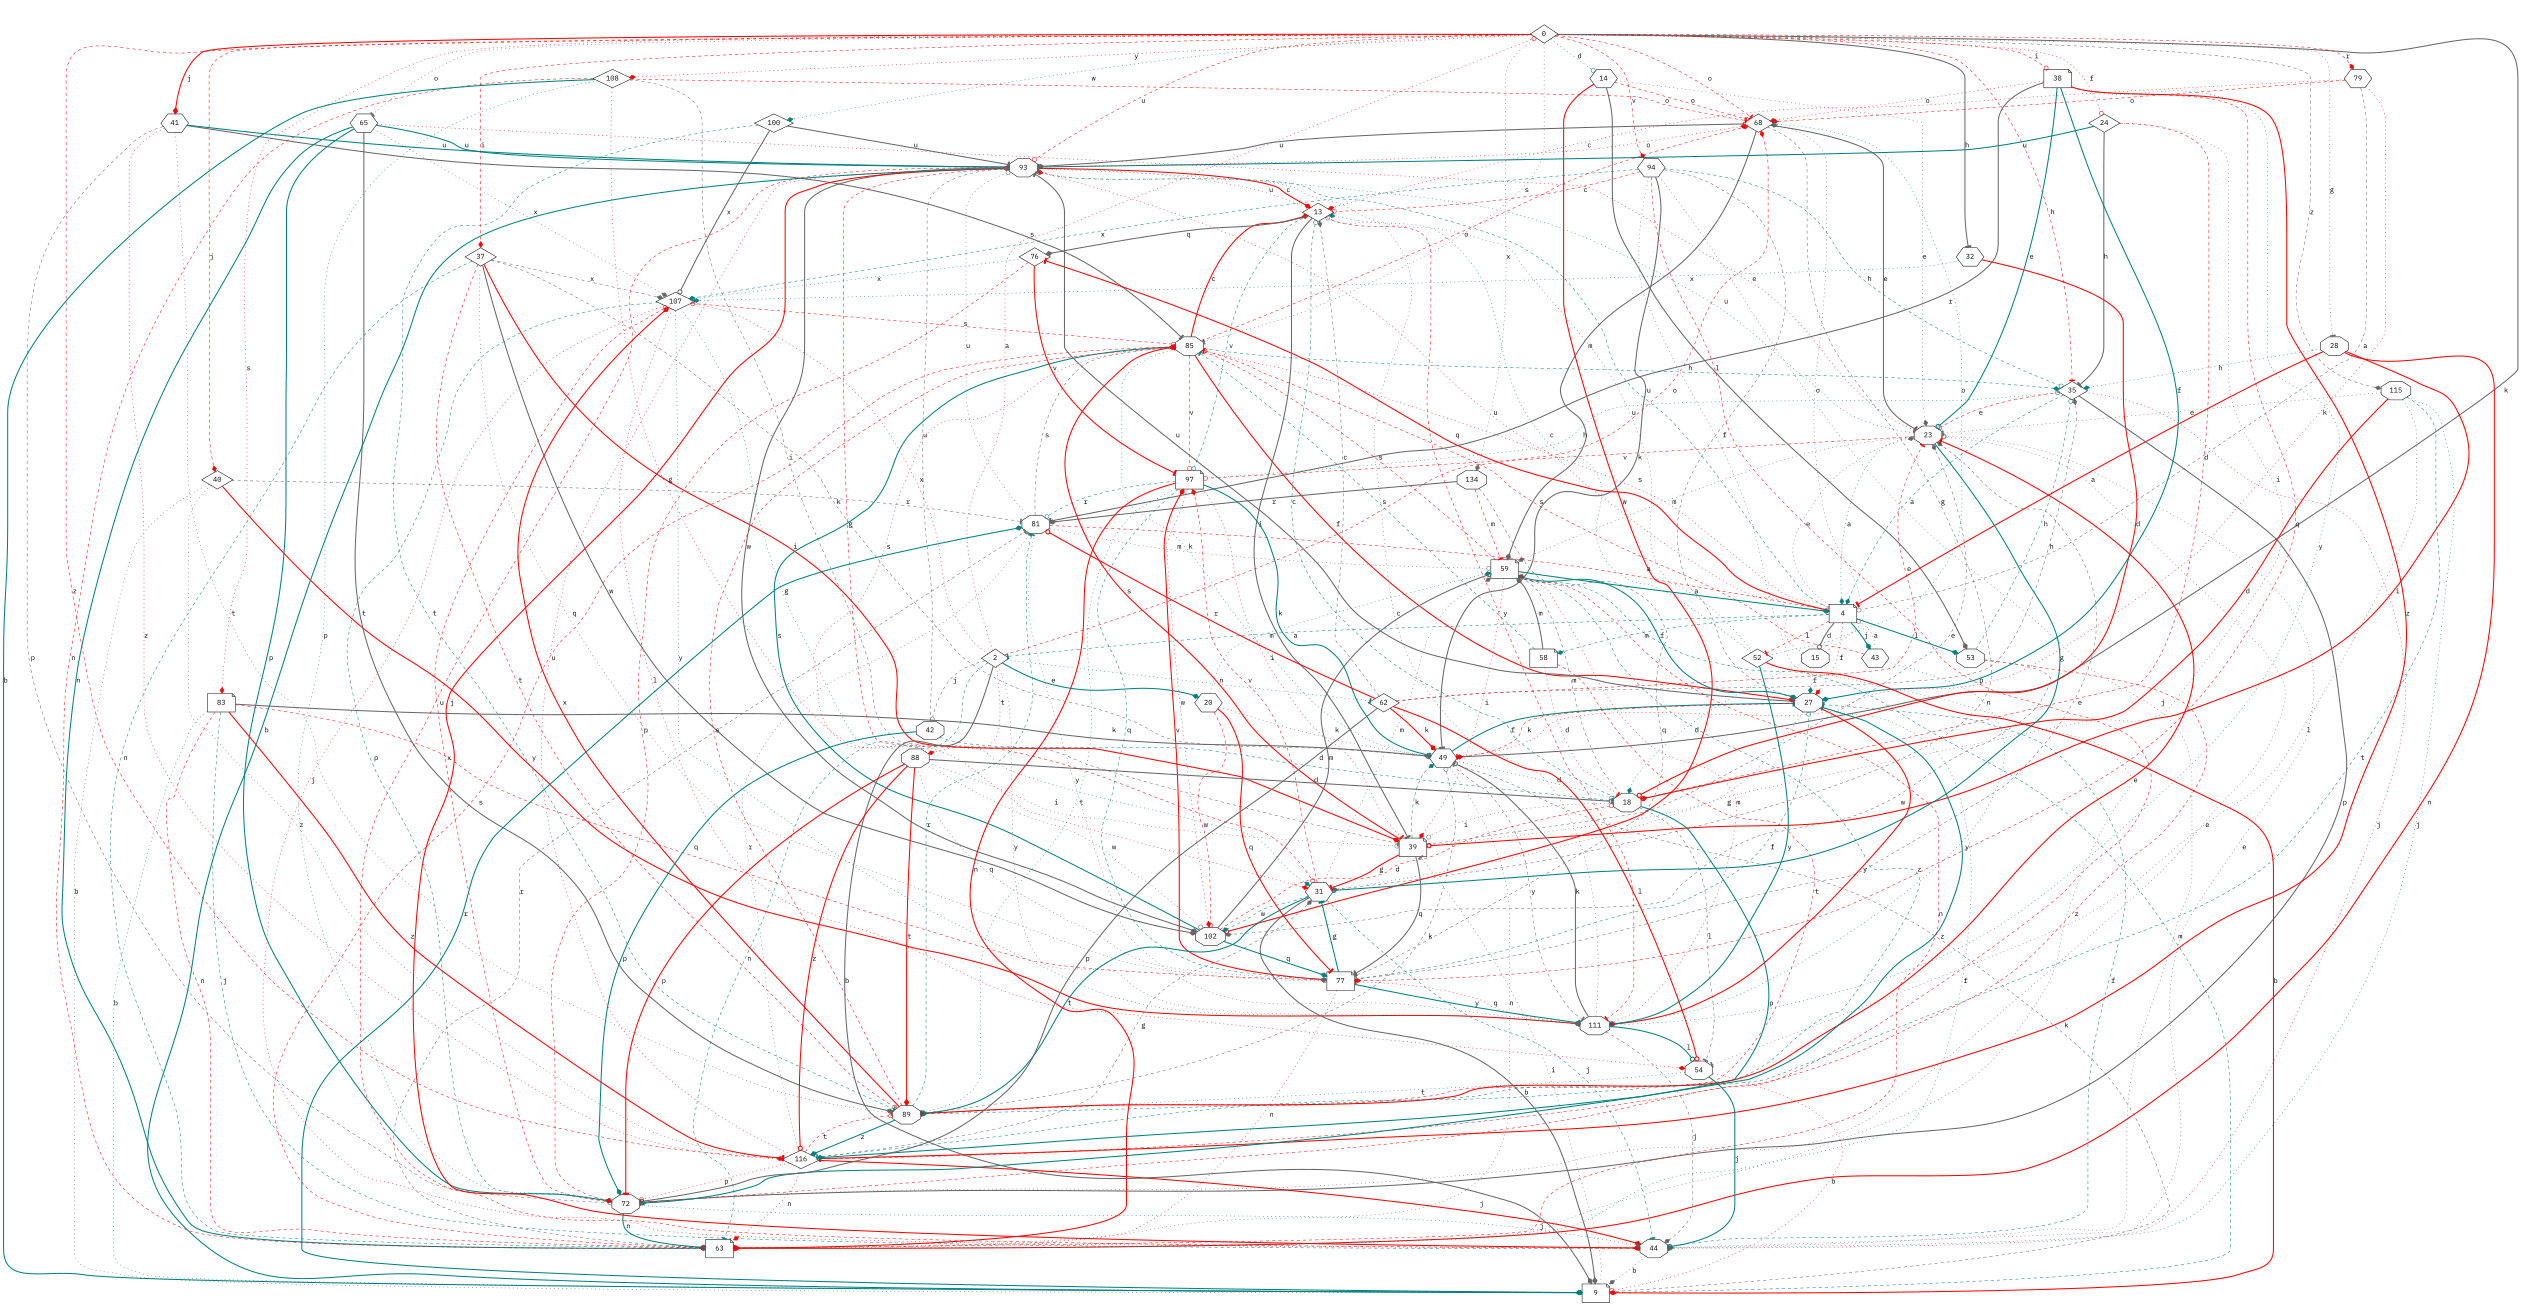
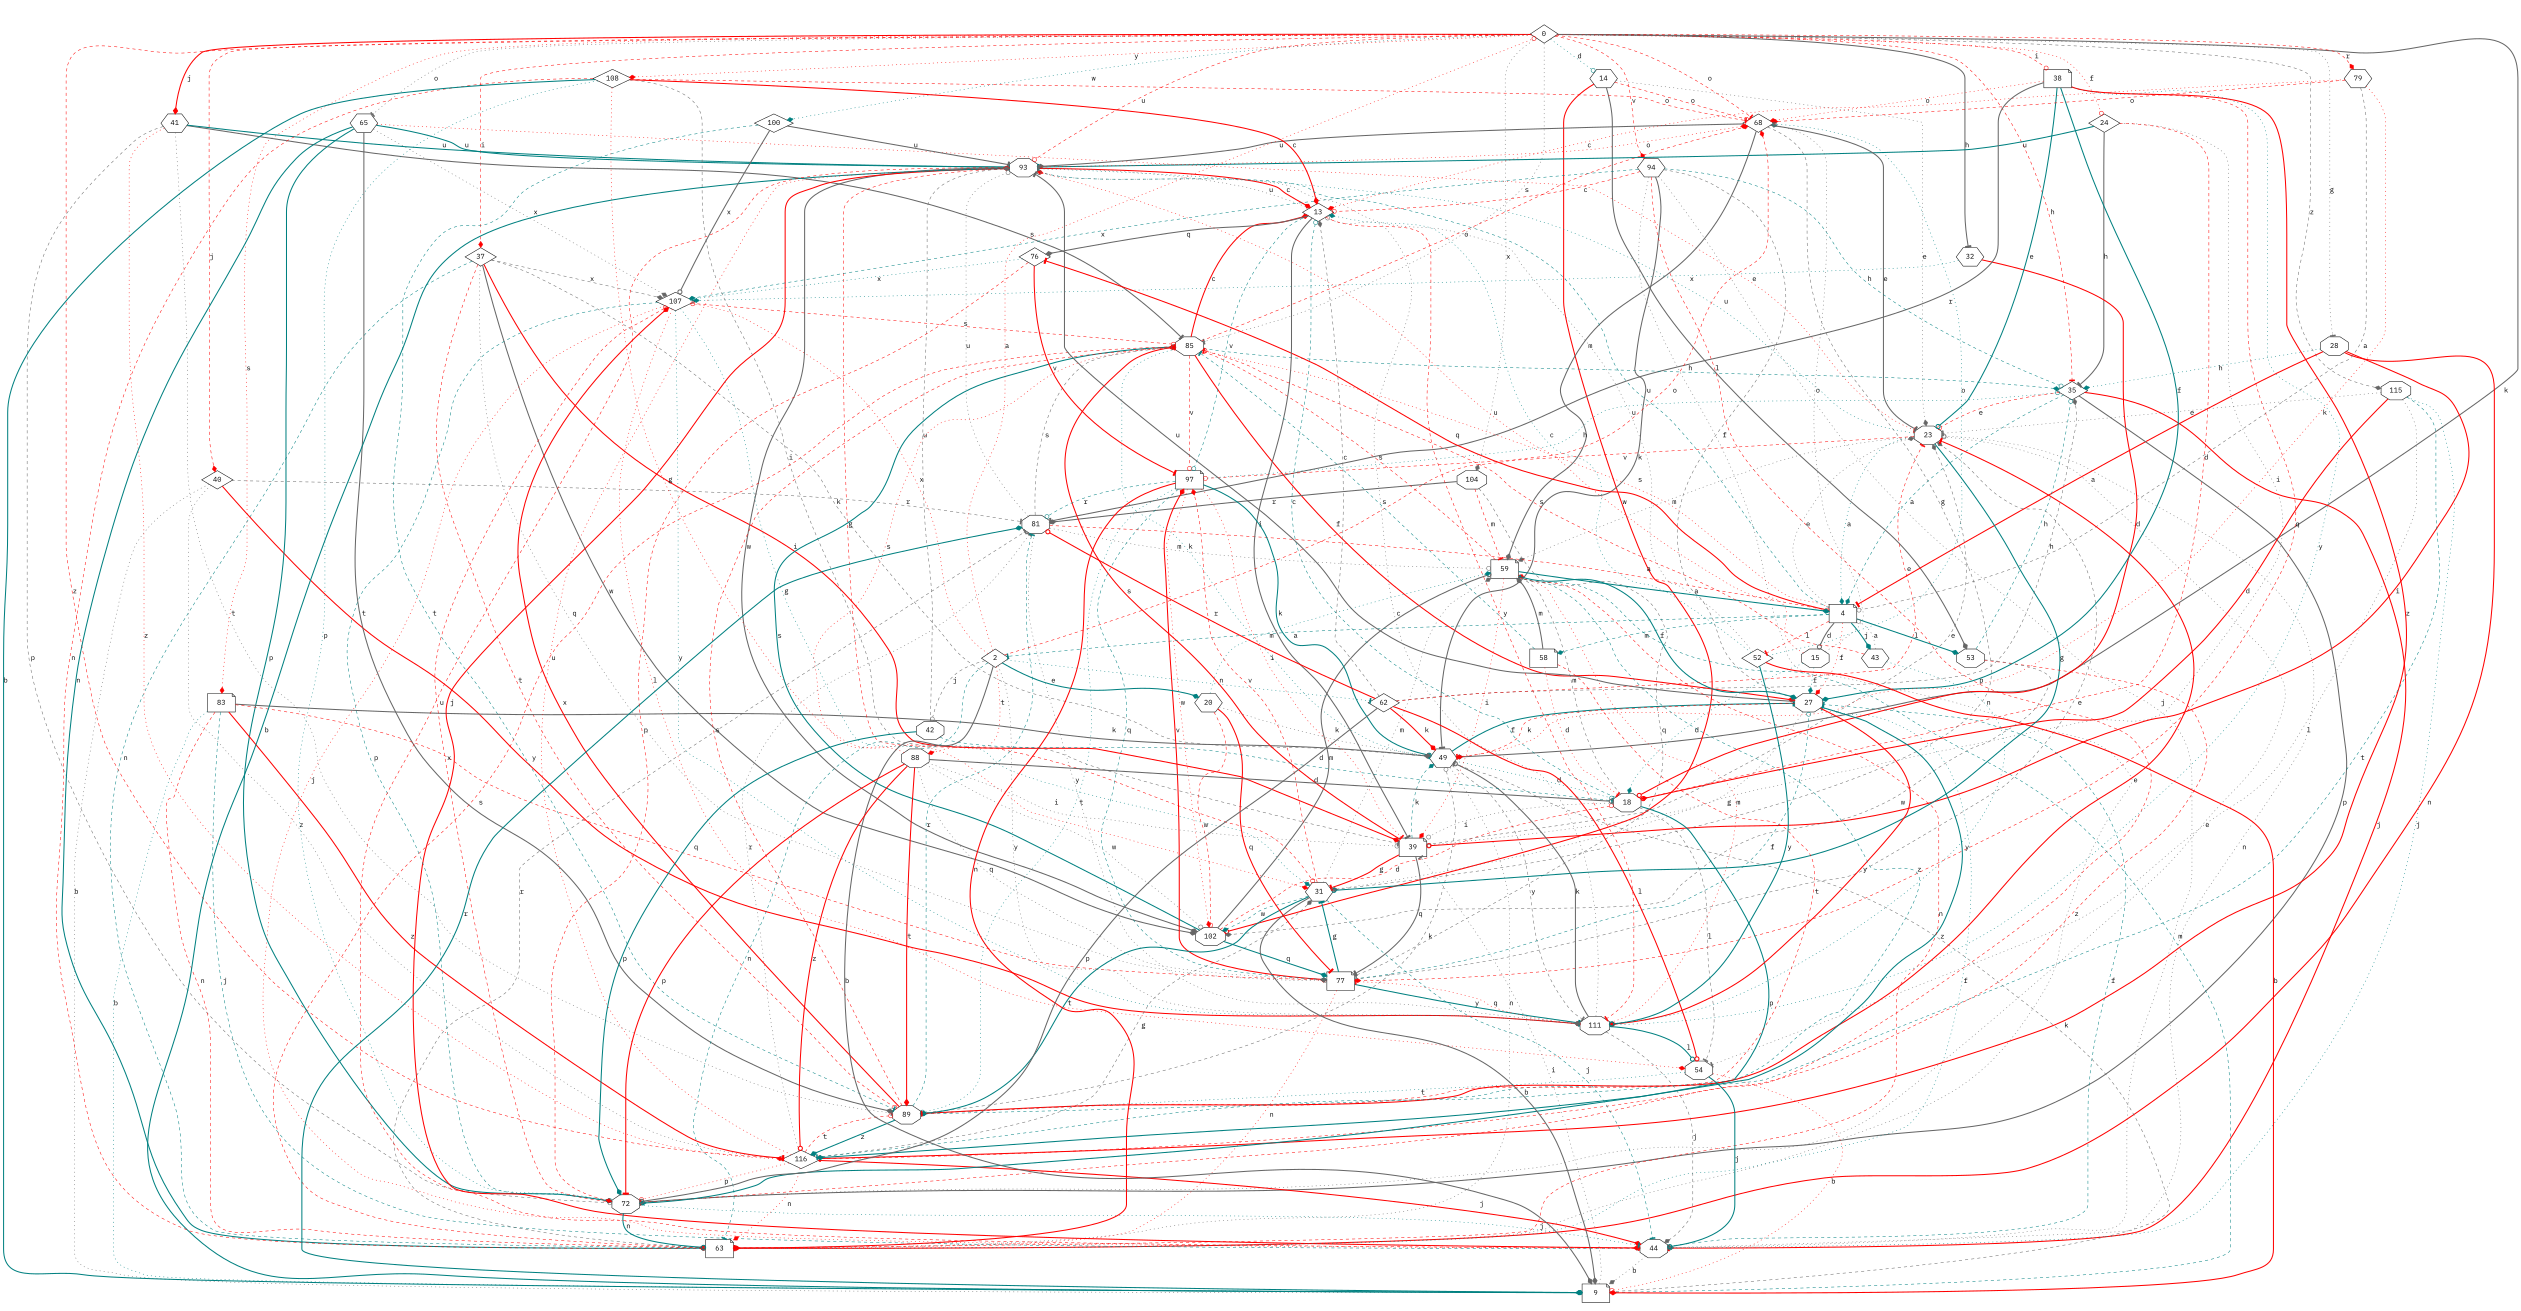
none -> (991, 99)
(1472, 480) -> (1472, 480)
(2244, 847) -> (2244, 847)
(2314, 976) -> (2314, 976)
